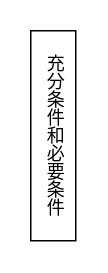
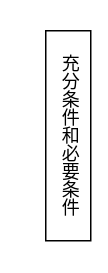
(53, 136) -> (68, 136)
